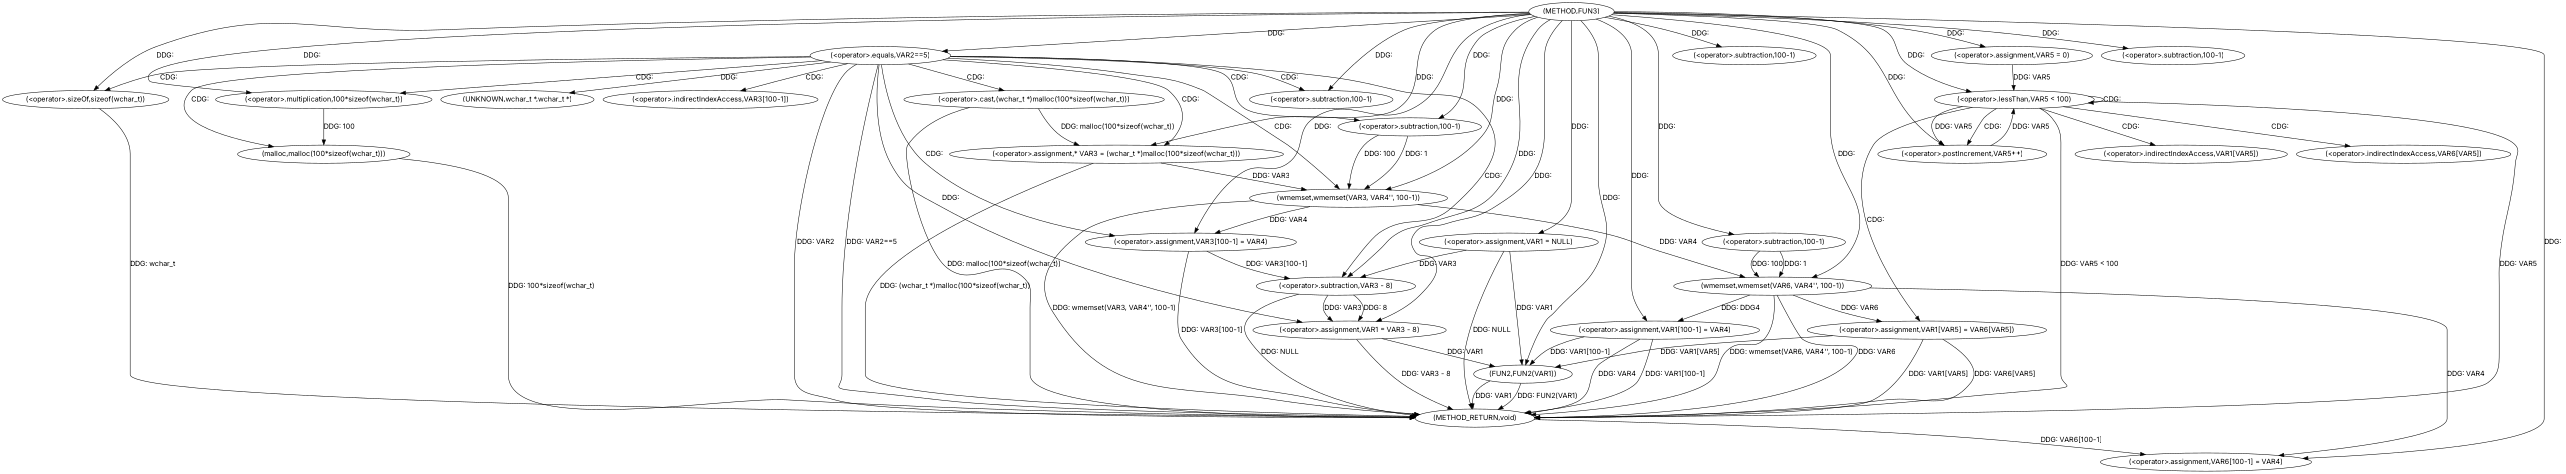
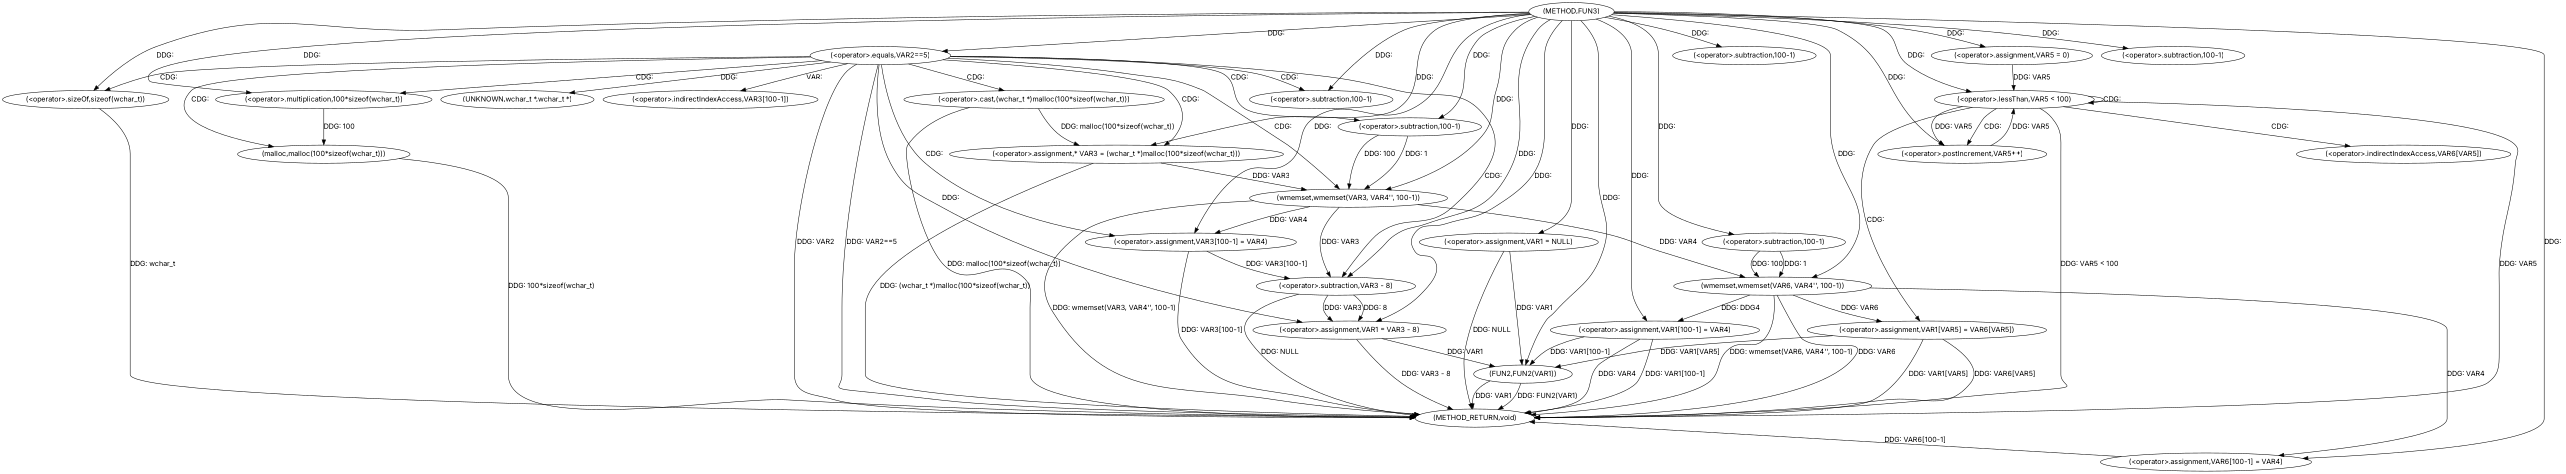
(815, 78) -> (815, 78)
(2181, 154) -> none
(1416, 261) -> (1321, 238)
(1838, 430) -> (1828, 439)
